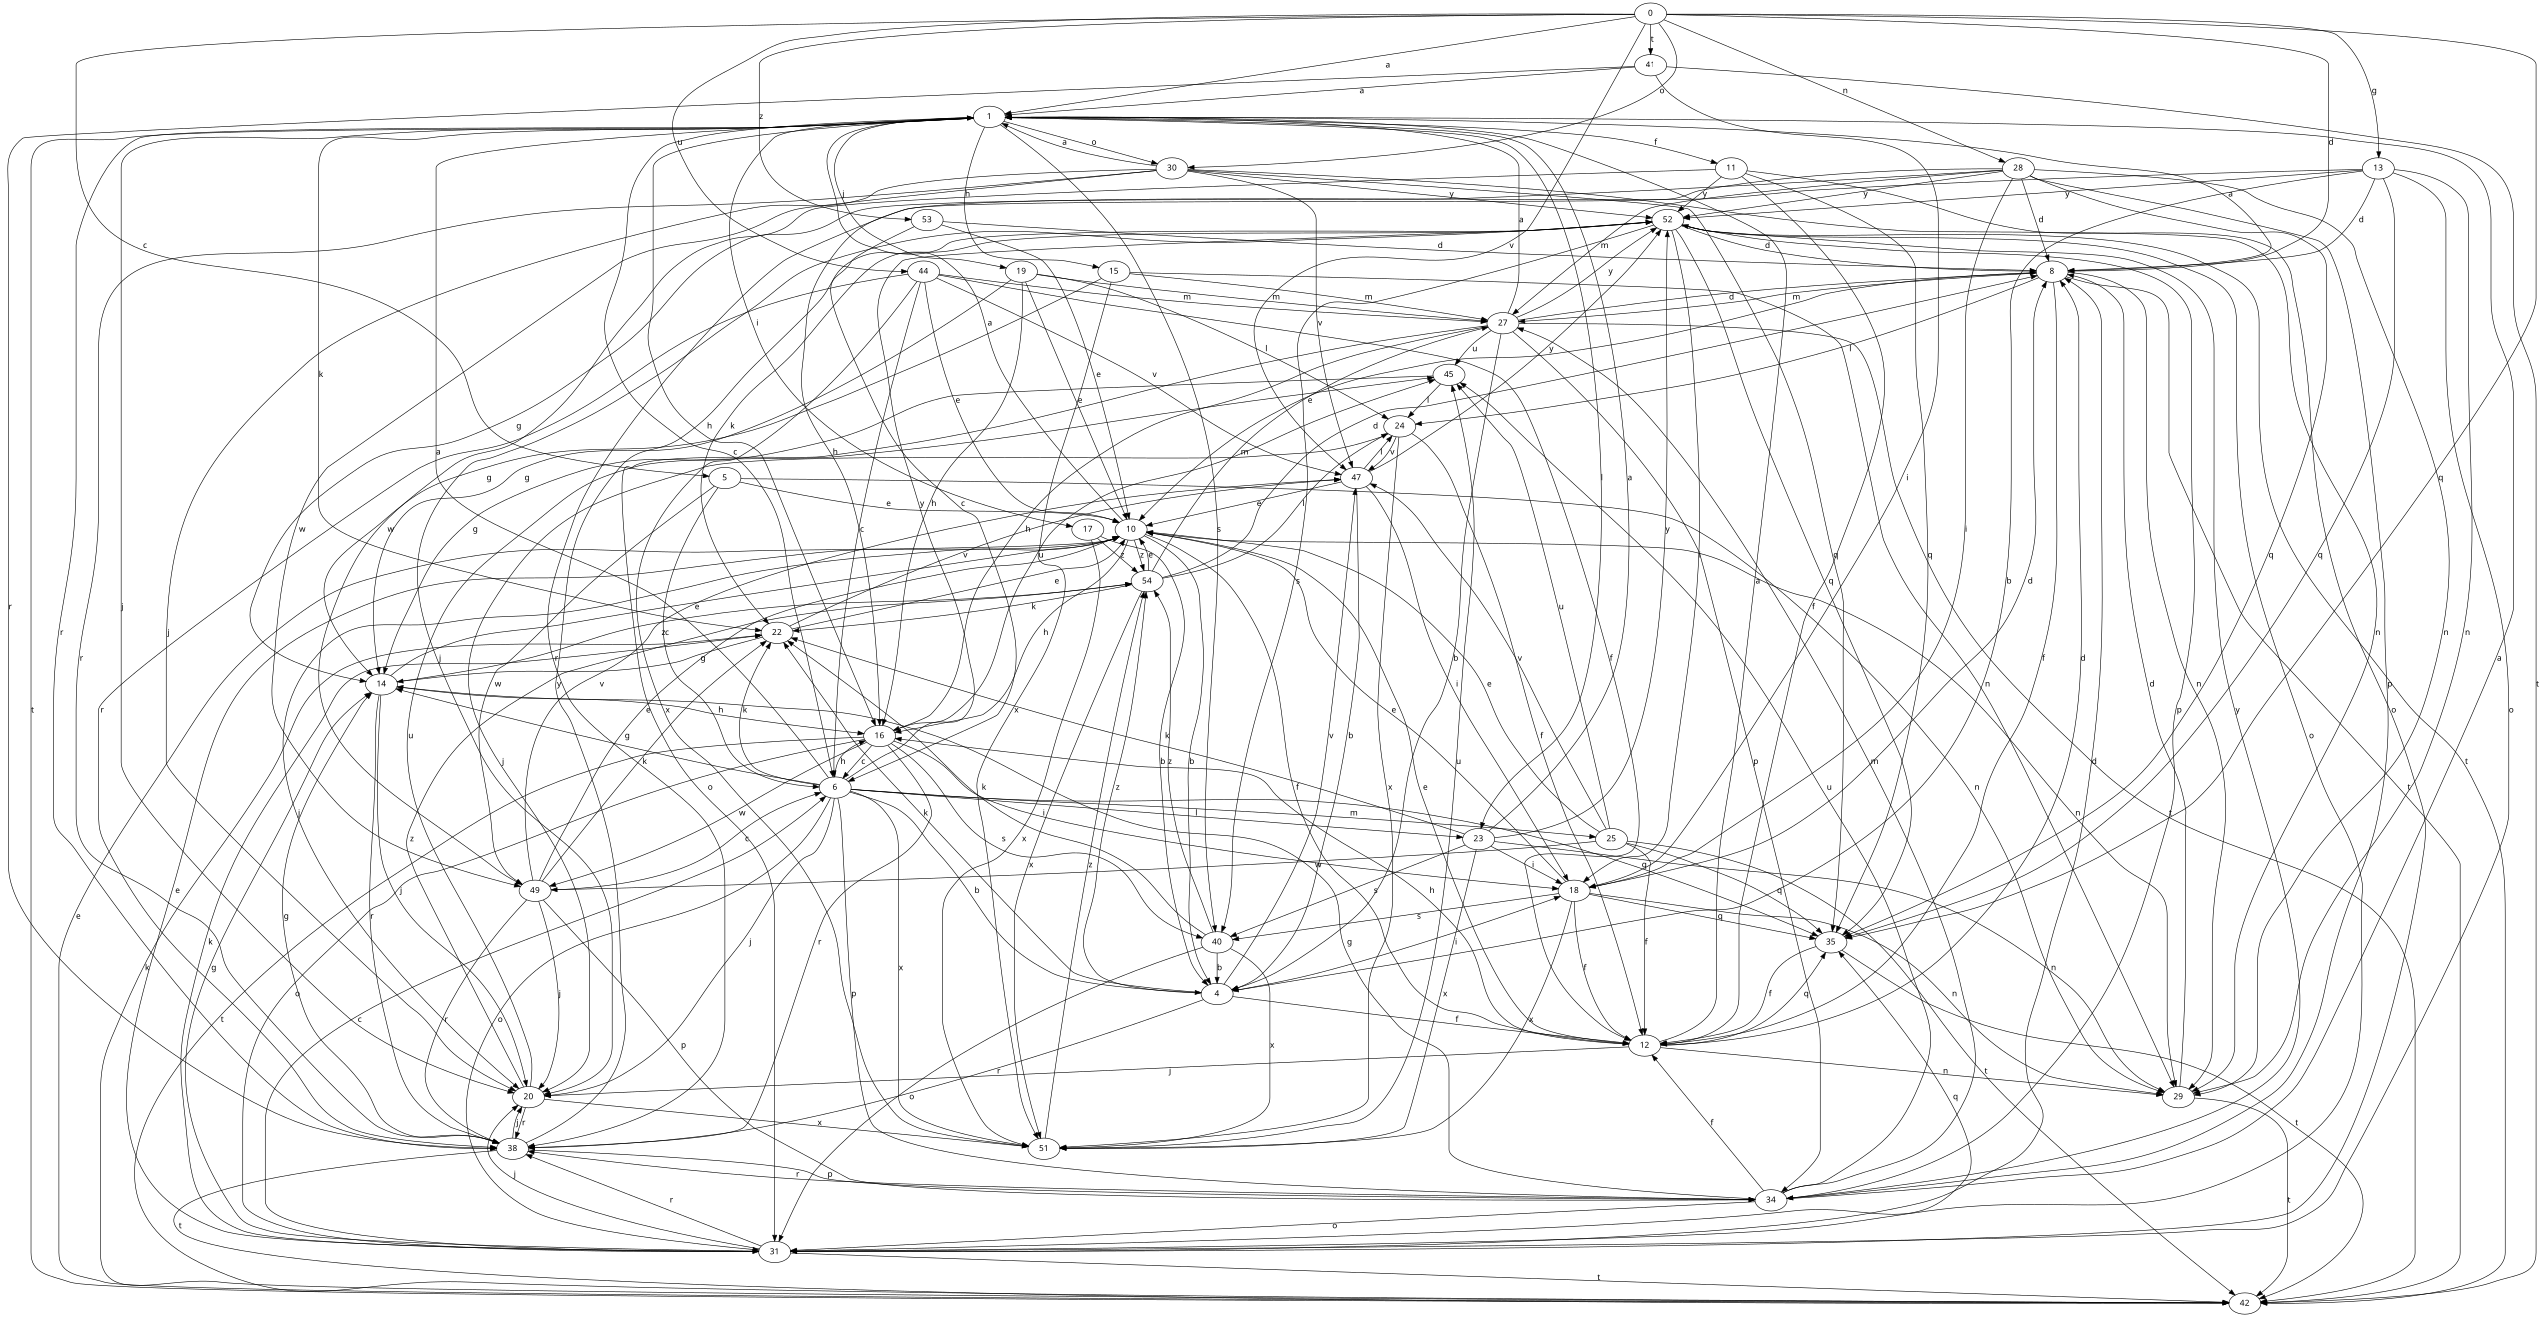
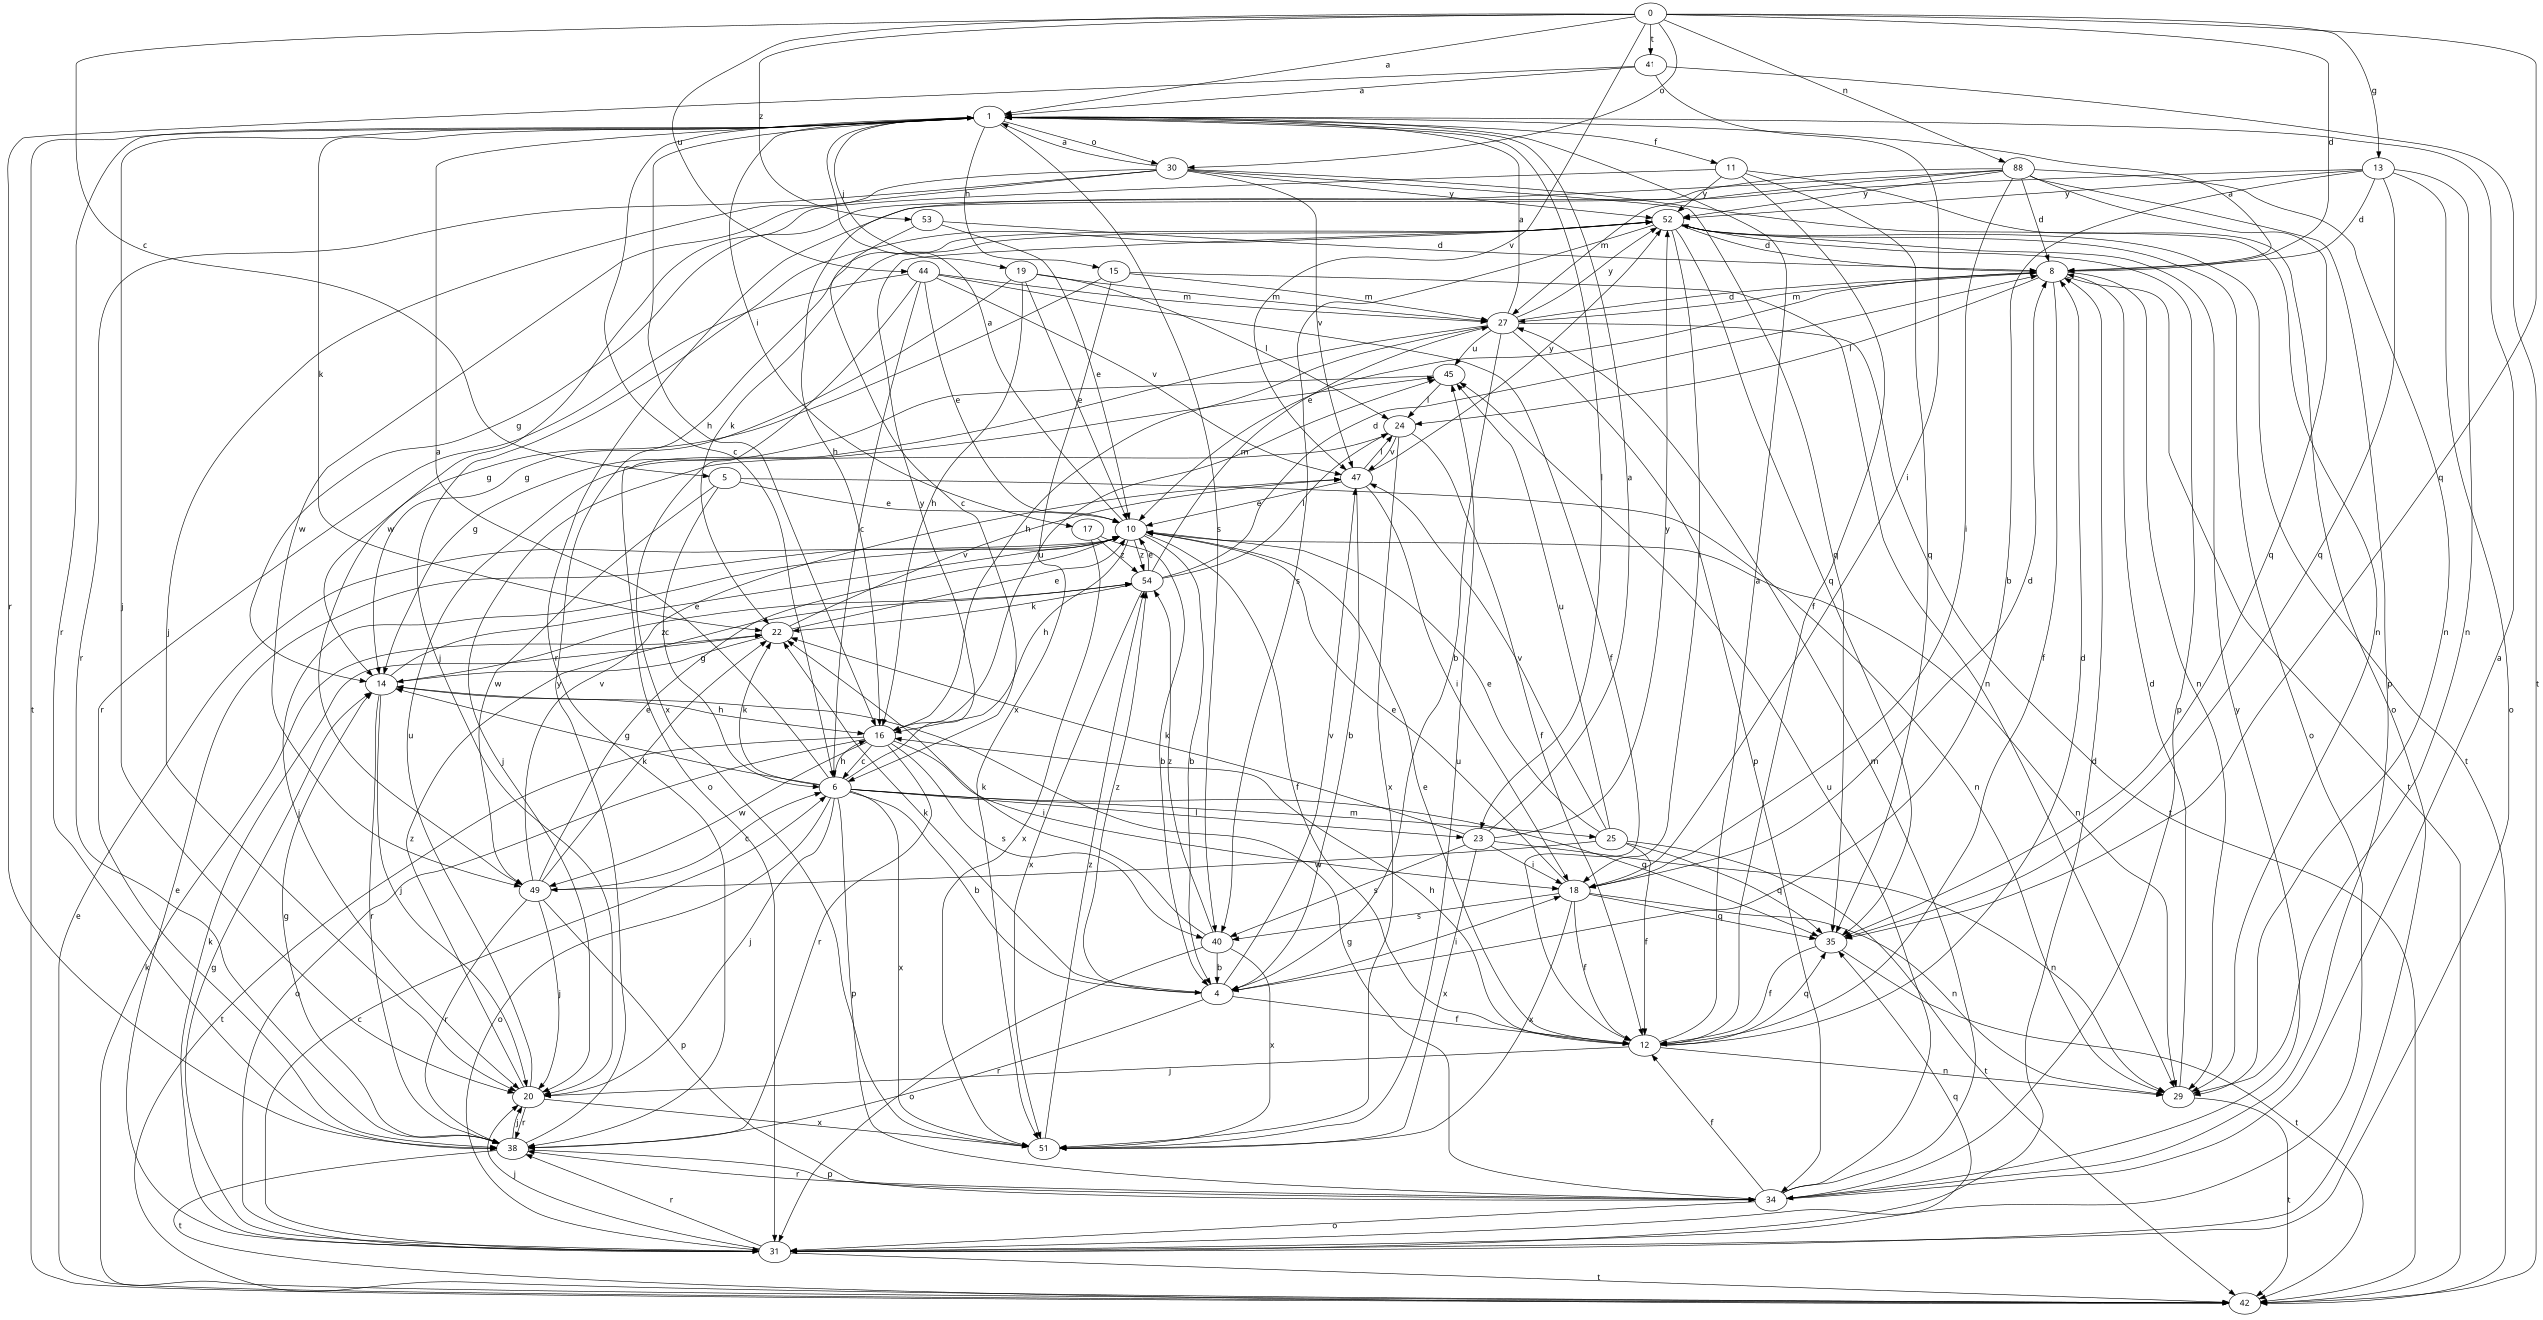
(2018, 168) -> (2018, 168)
